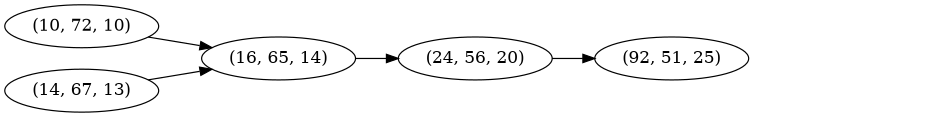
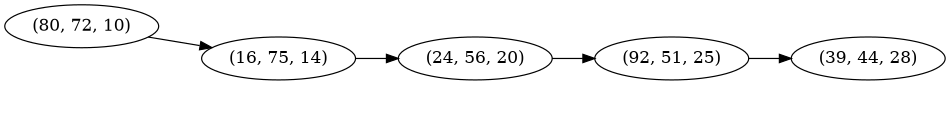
(82, 26) -> (82, 26)
(279, 58) -> (279, 58)
none -> (868, 58)
(82, 91) -> none
